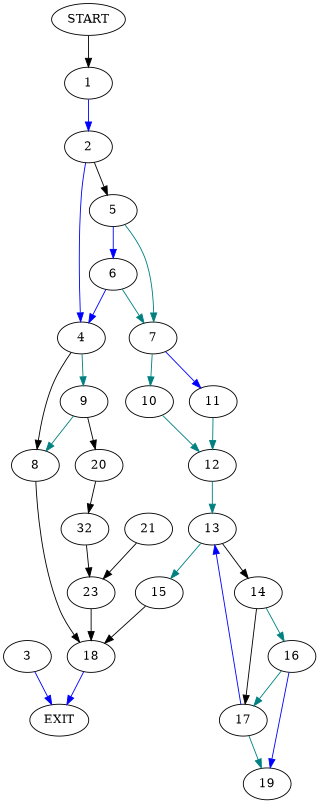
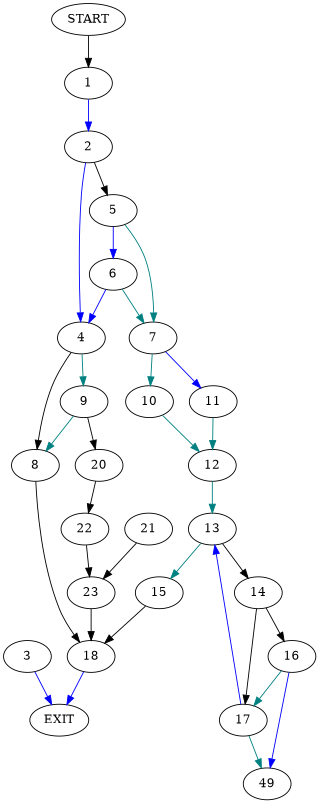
(85, 529) -> (85, 529)
(273, 621) -> (273, 621)
(267, 784) -> (267, 784)
